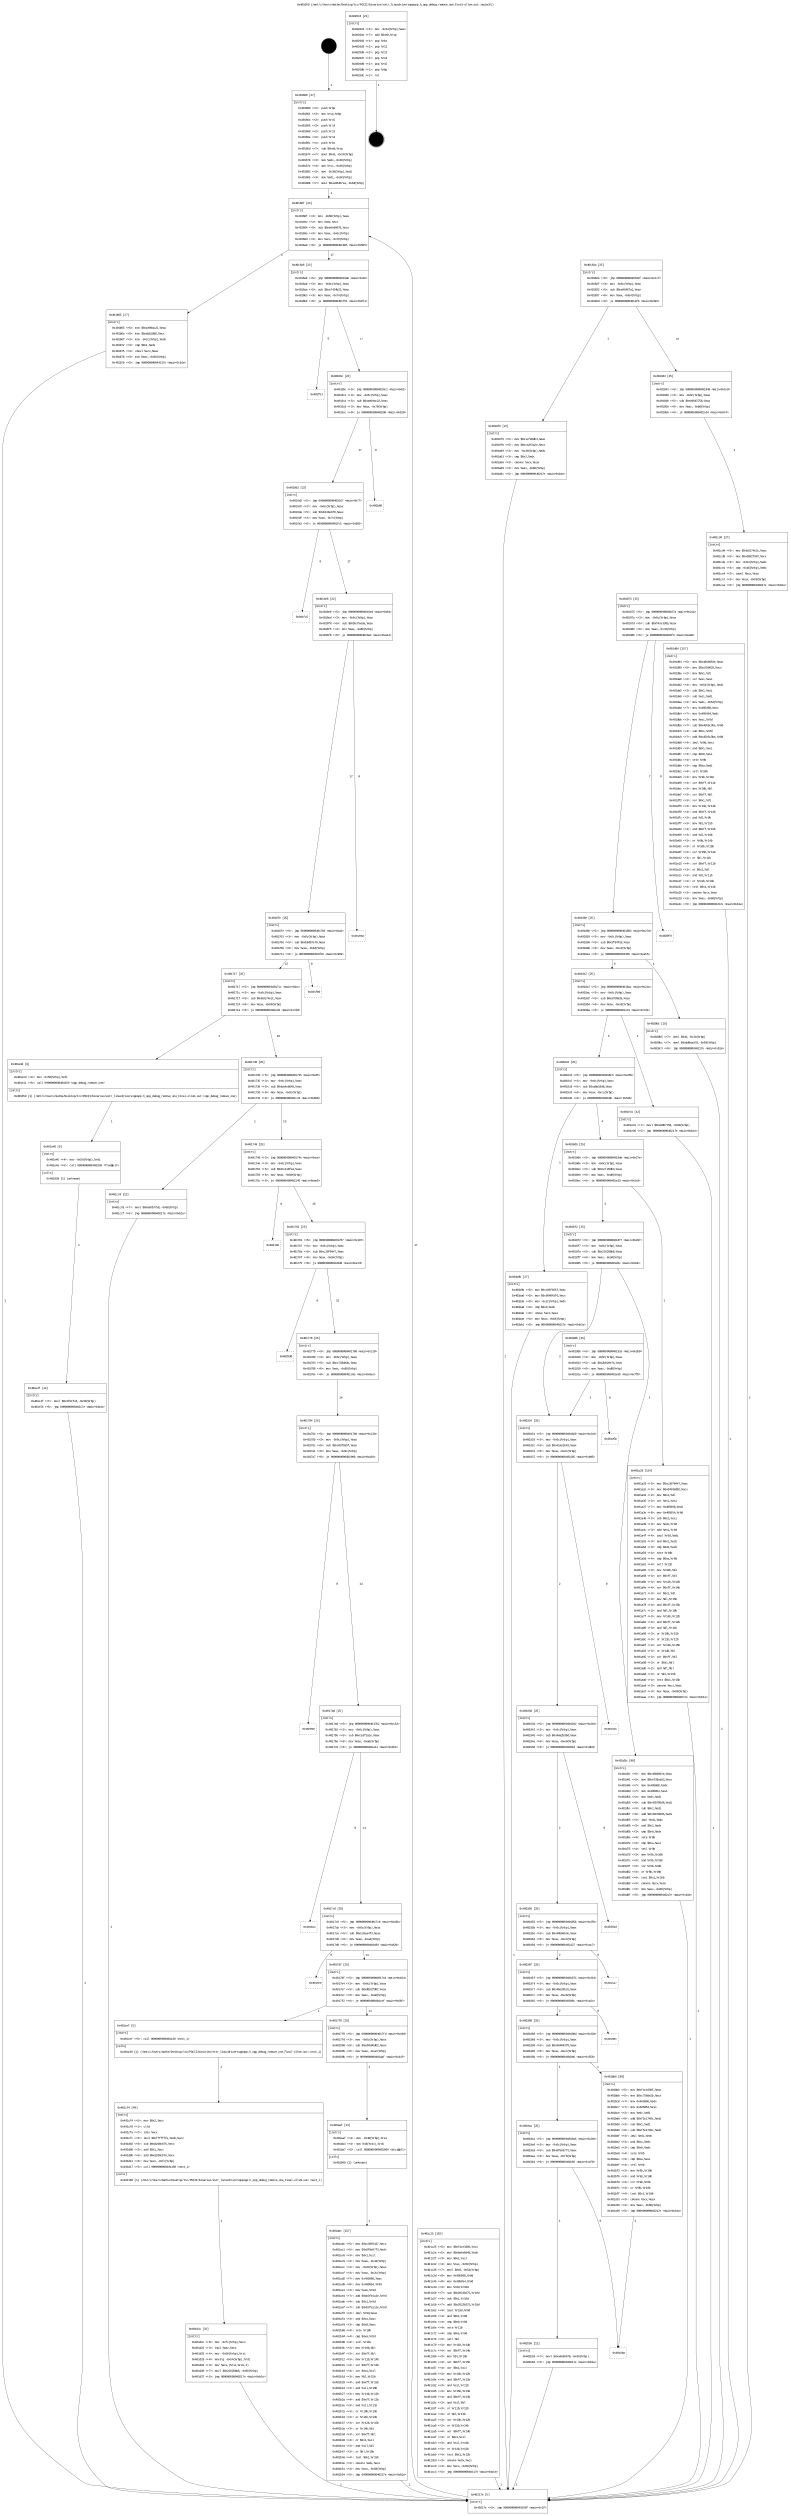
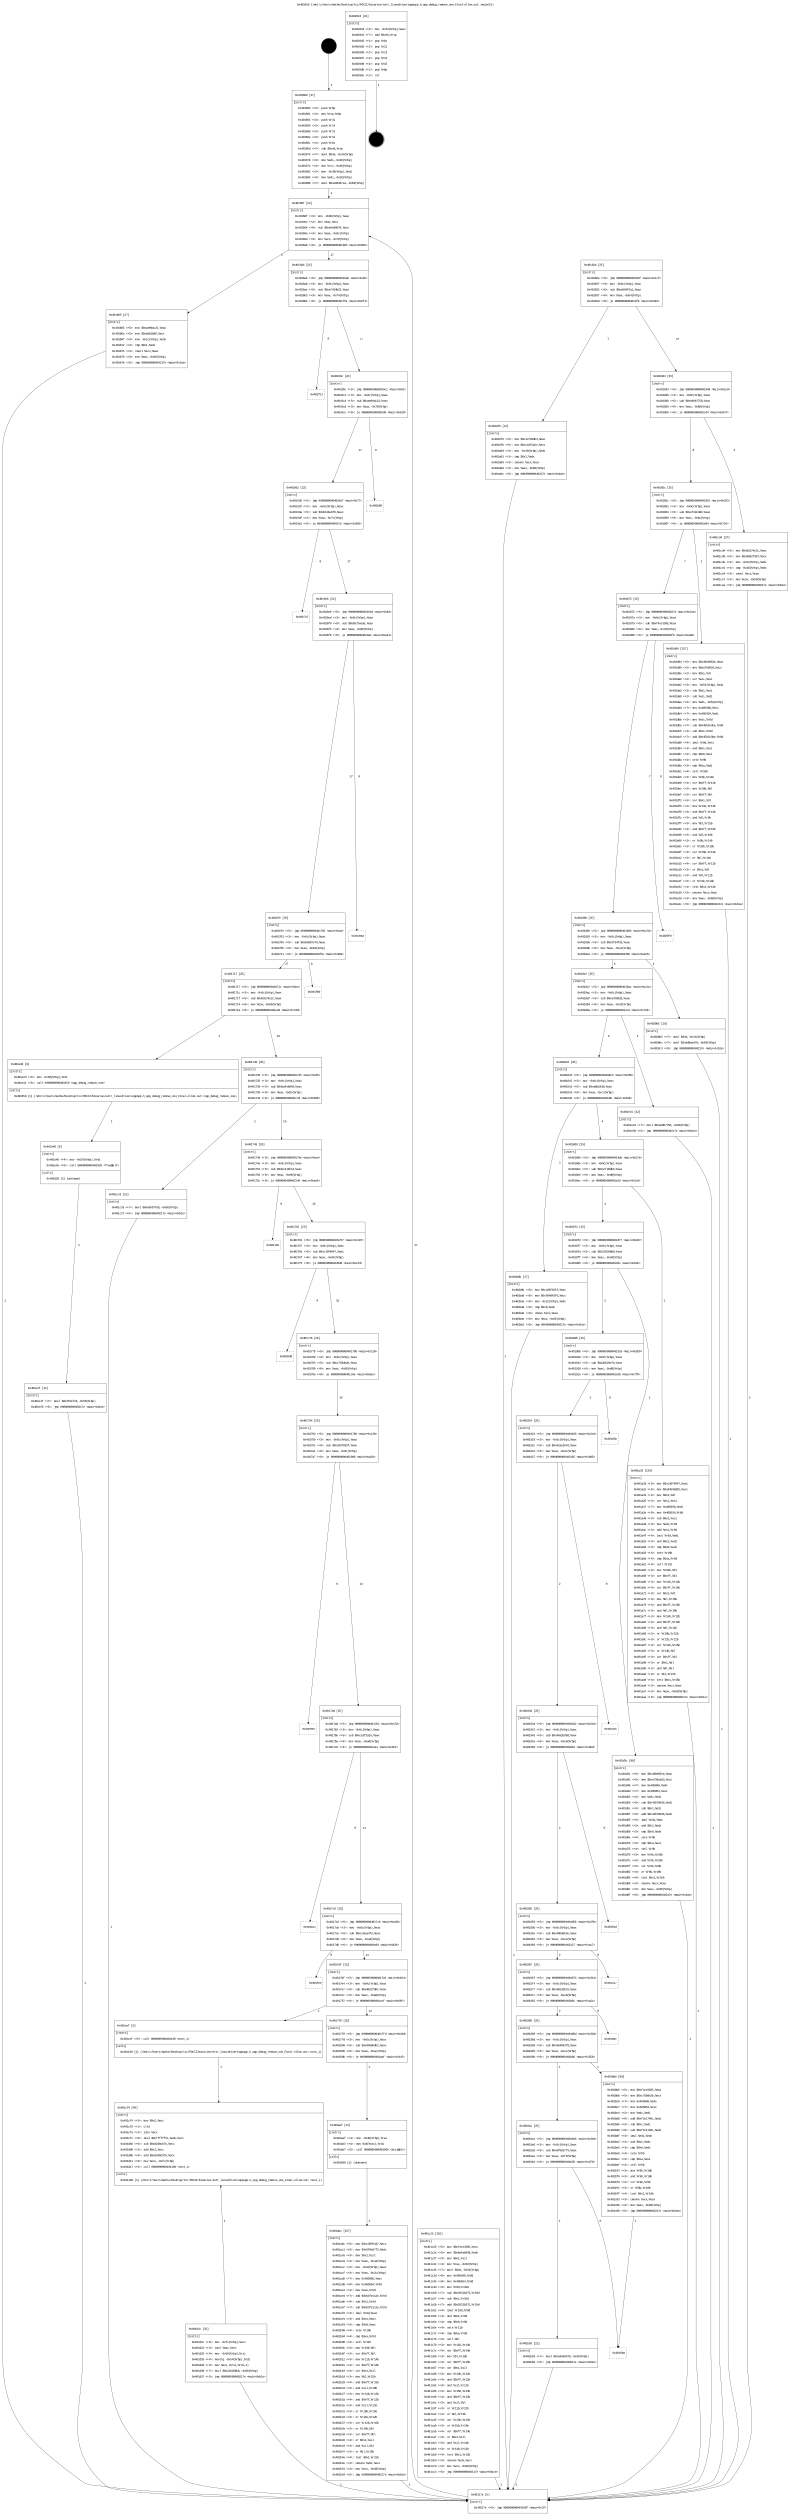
none -> (691, 506)
(562, 1332) -> (603, 1300)
(220, 2254) -> (223, 2256)
